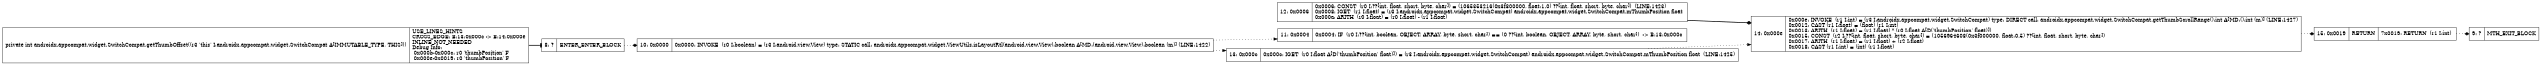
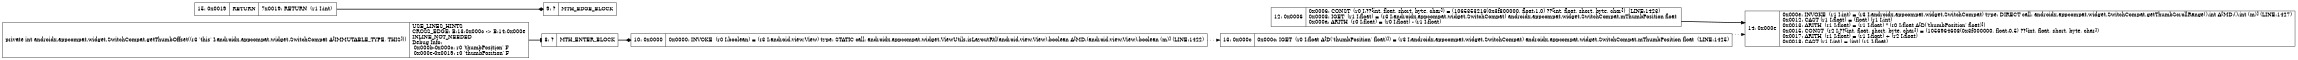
(1717, 22) -> (1711, 22)
(2305, 34) -> none
(2460, 34) -> (438, 9)
(2512, 34) -> (587, 9)
(1482, 35) -> none
(590, 45) -> (587, 40)
(628, 45) -> (622, 40)
